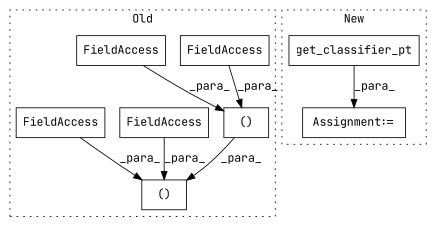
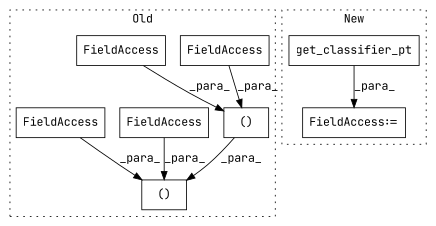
(354, 123) -> (354, 123)
